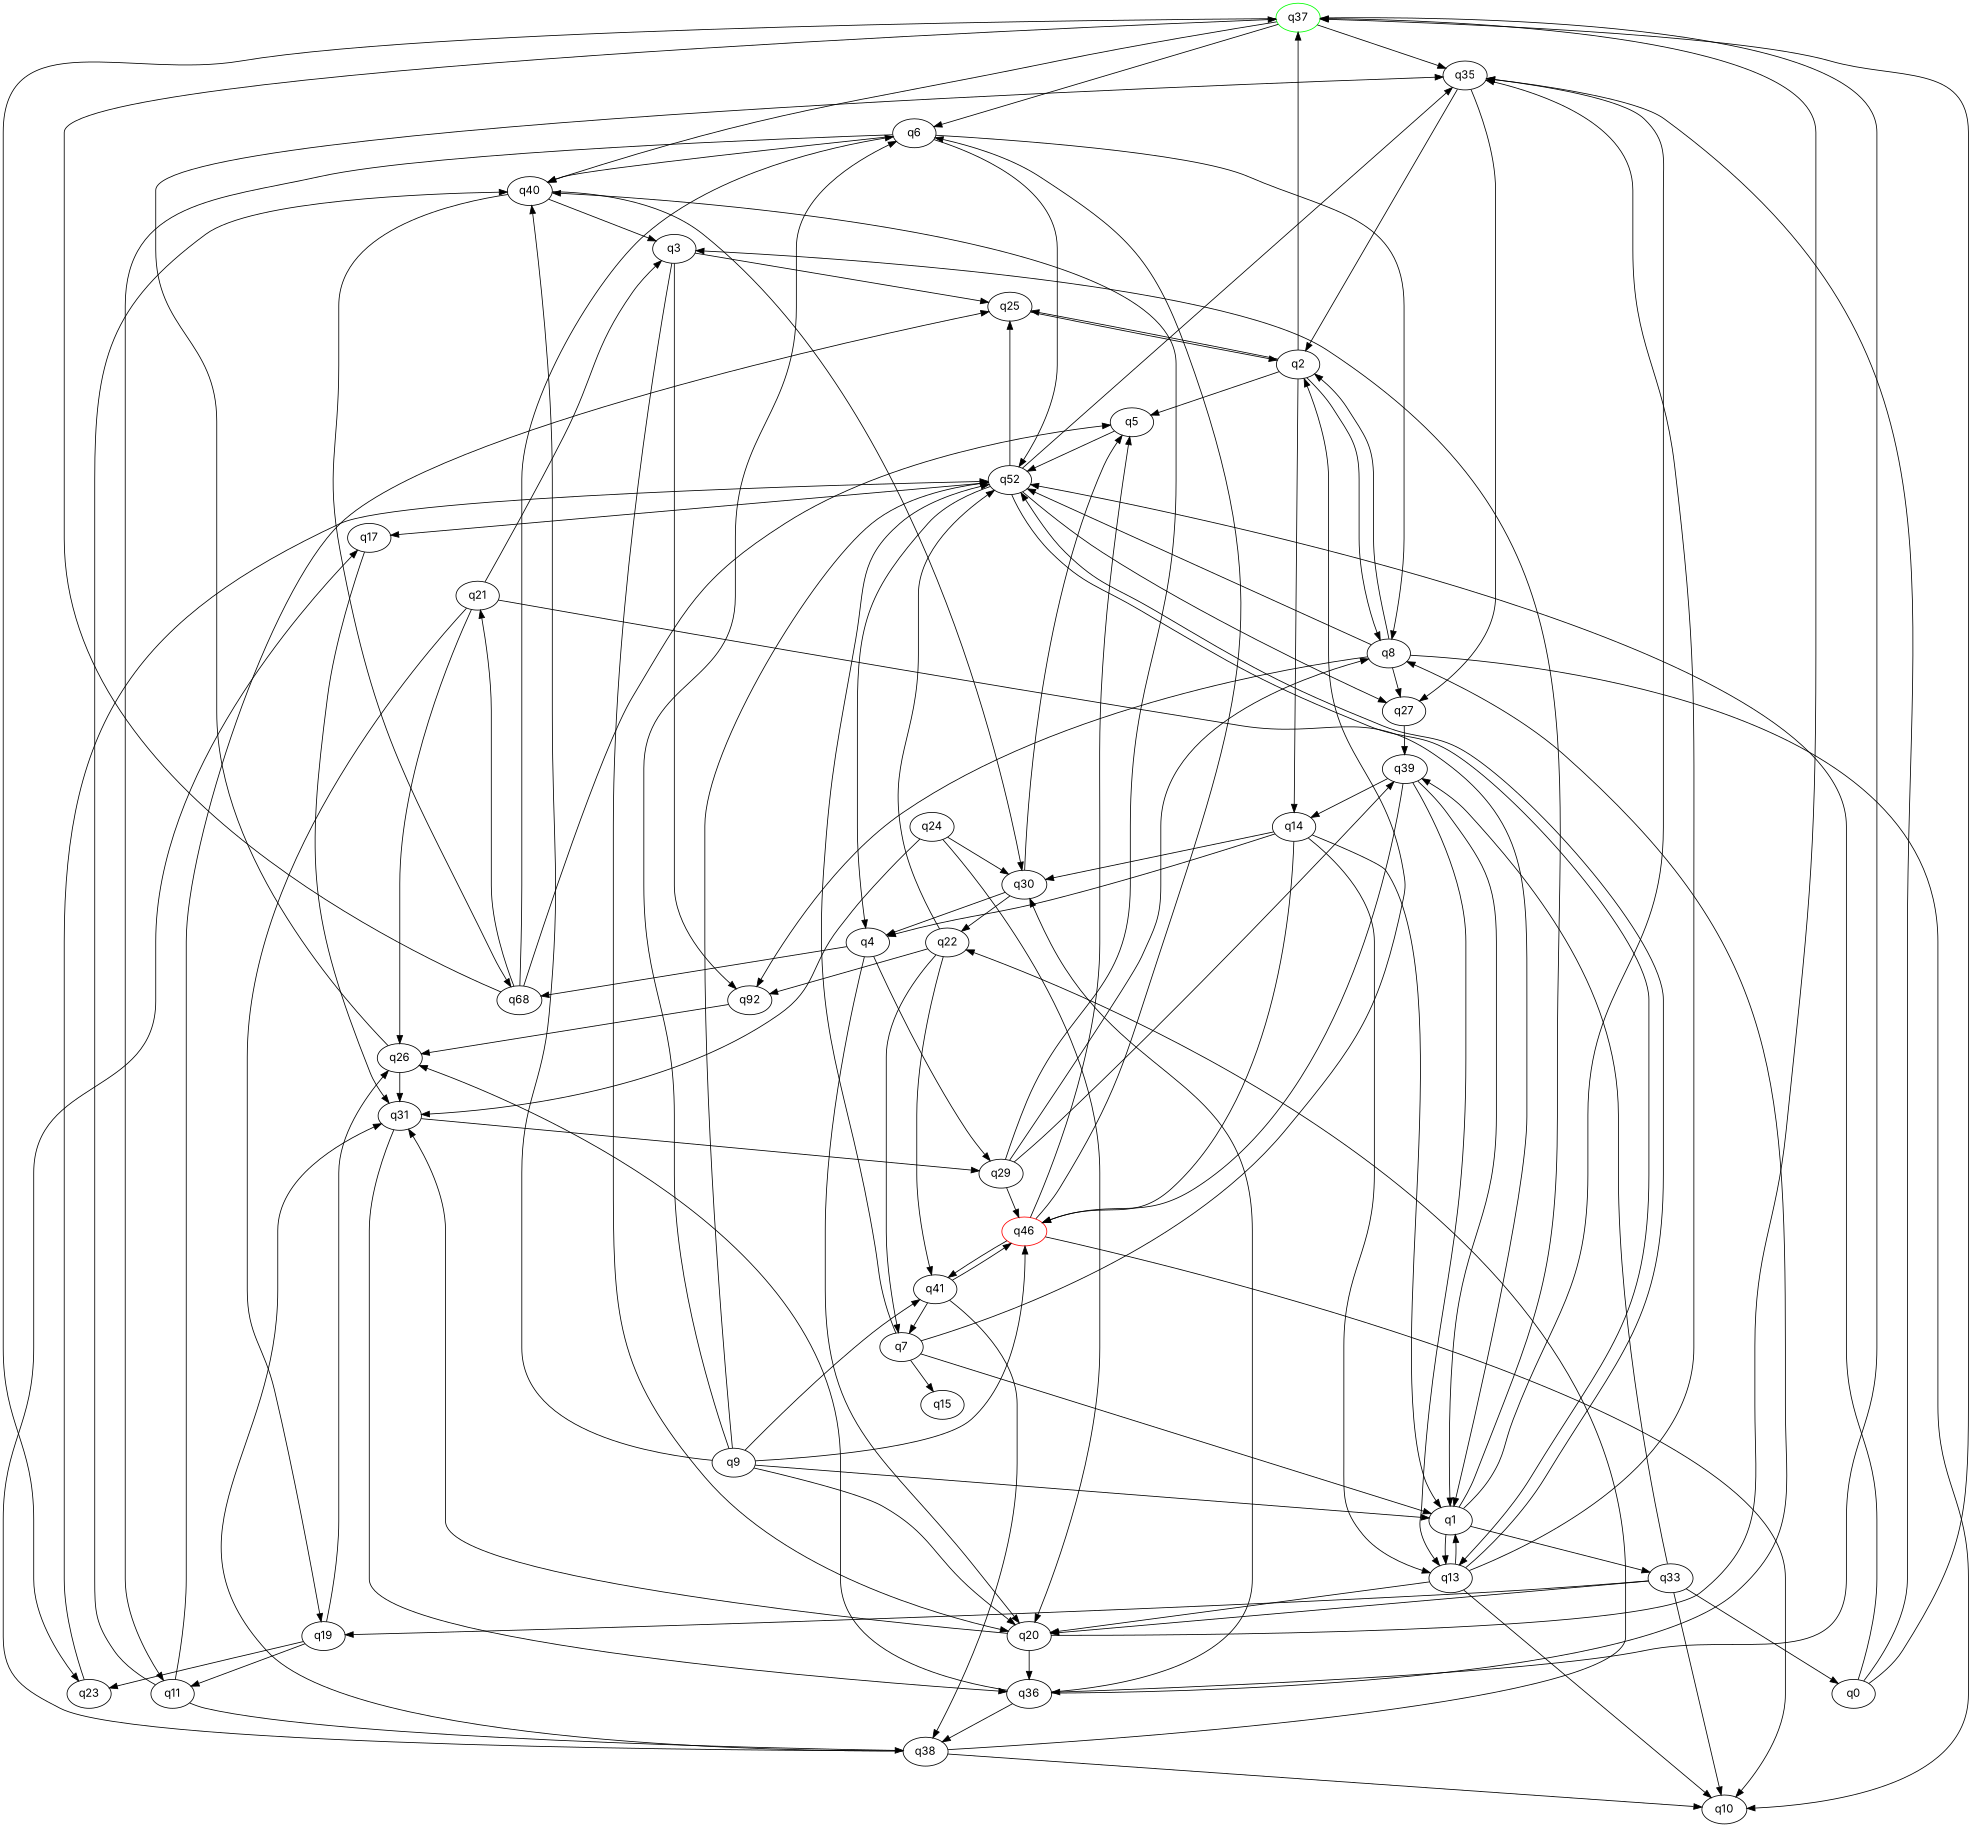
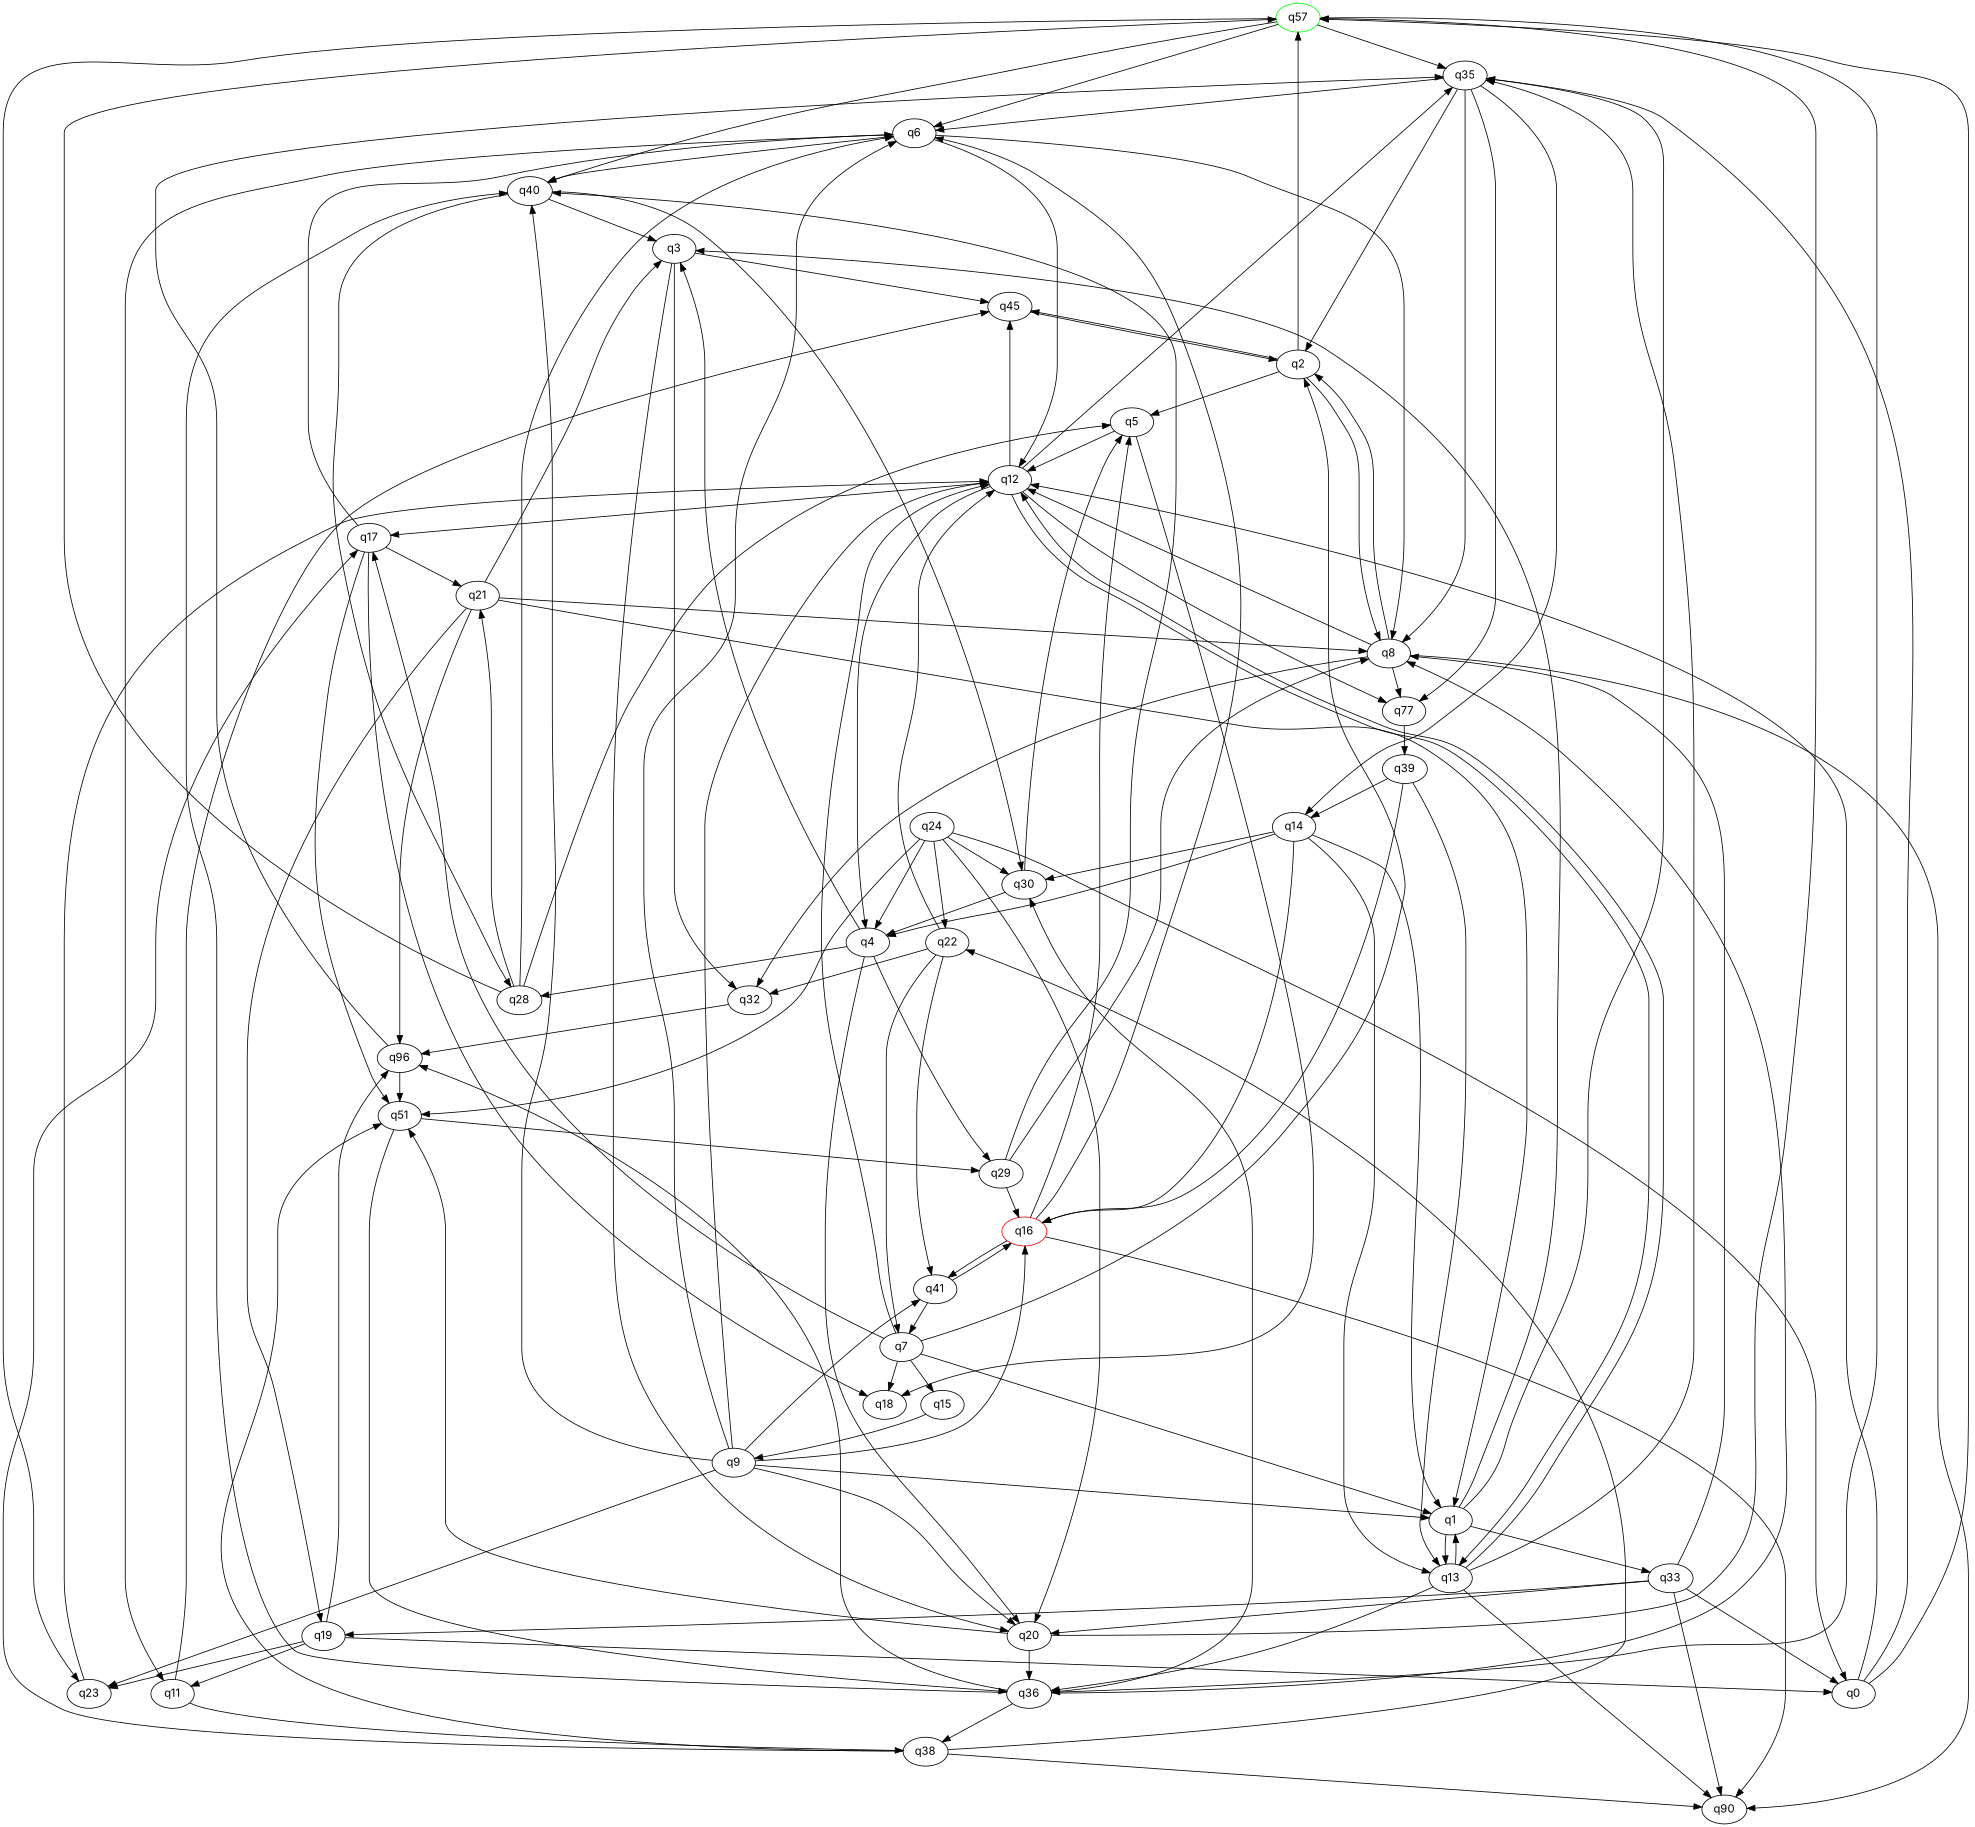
(1298, 18) -> (1298, 18)
none -> (1194, 104)
none -> (434, 183)
(1010, 307) -> (1010, 307)
none -> (1465, 372)
(1010, 480) -> (1010, 480)
none -> (420, 565)
(1296, 592) -> (1557, 490)
none -> (719, 596)
none -> (929, 624)
(1404, 711) -> (1404, 711)
(95, 803) -> (217, 1188)
none -> (902, 881)
(999, 904) -> (939, 881)
(1205, 978) -> none
(519, 1000) -> (519, 1000)
(750, 1000) -> (750, 1000)
none -> (503, 1034)
(400, 1058) -> (400, 1058)
(400, 1116) -> (400, 1116)
(1496, 1130) -> none
none -> (1581, 1143)
(1618, 1144) -> (1724, 1013)
(1024, 1231) -> (1024, 1231)
none -> (885, 1405)
none -> (845, 1439)
(1013, 1510) -> none
none -> (416, 1577)
(1216, 1610) -> (1251, 1654)
none -> (1084, 1665)
(1724, 1809) -> (1724, 1809)
